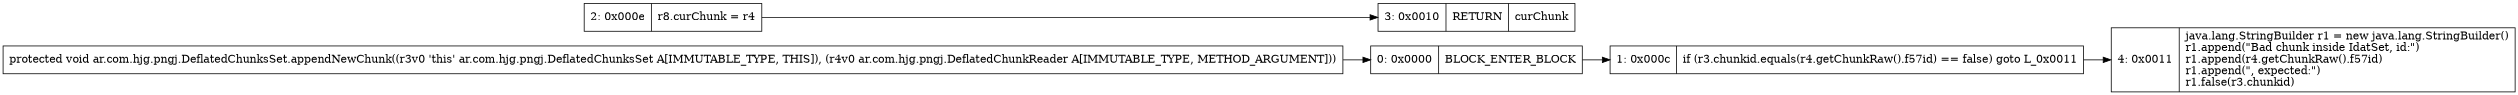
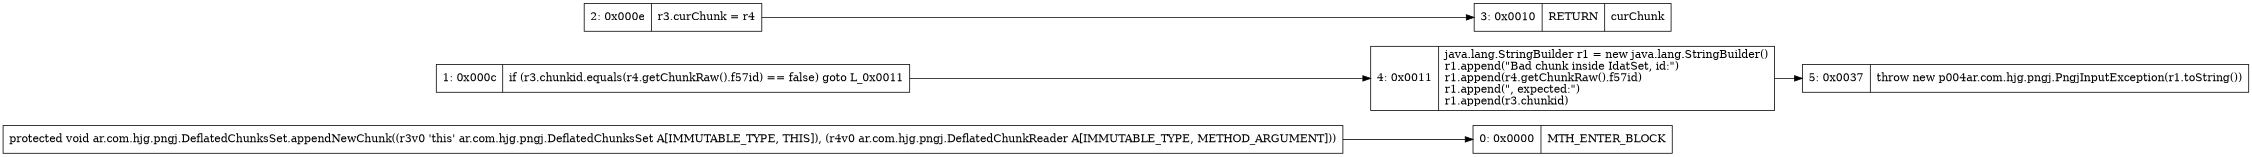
(707, 17) -> (707, 17)
(1510, 59) -> (1607, 139)
(1592, 60) -> none
none -> (2026, 78)
(2240, 83) -> (1507, 101)
